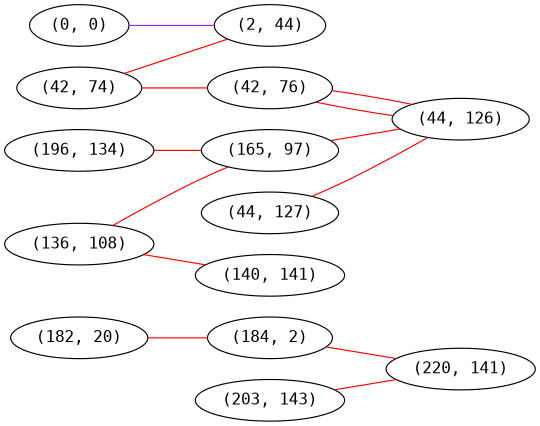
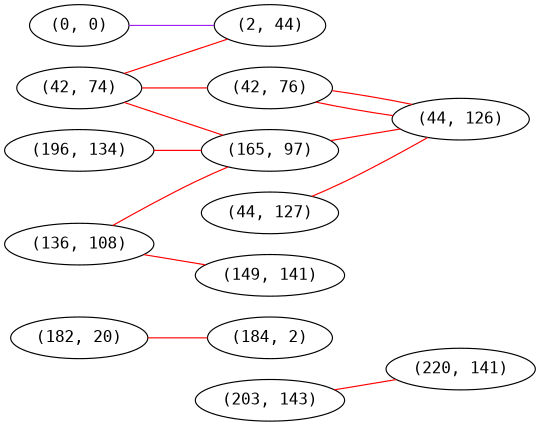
none -> (174, 119)
(270, 275) -> (270, 275)
(361, 353) -> none
